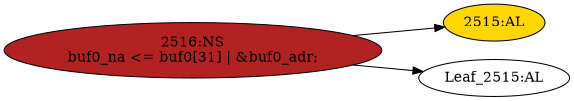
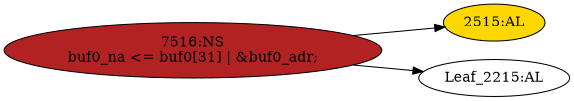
(193, 50) -> (193, 50)
(494, 78) -> (494, 78)
